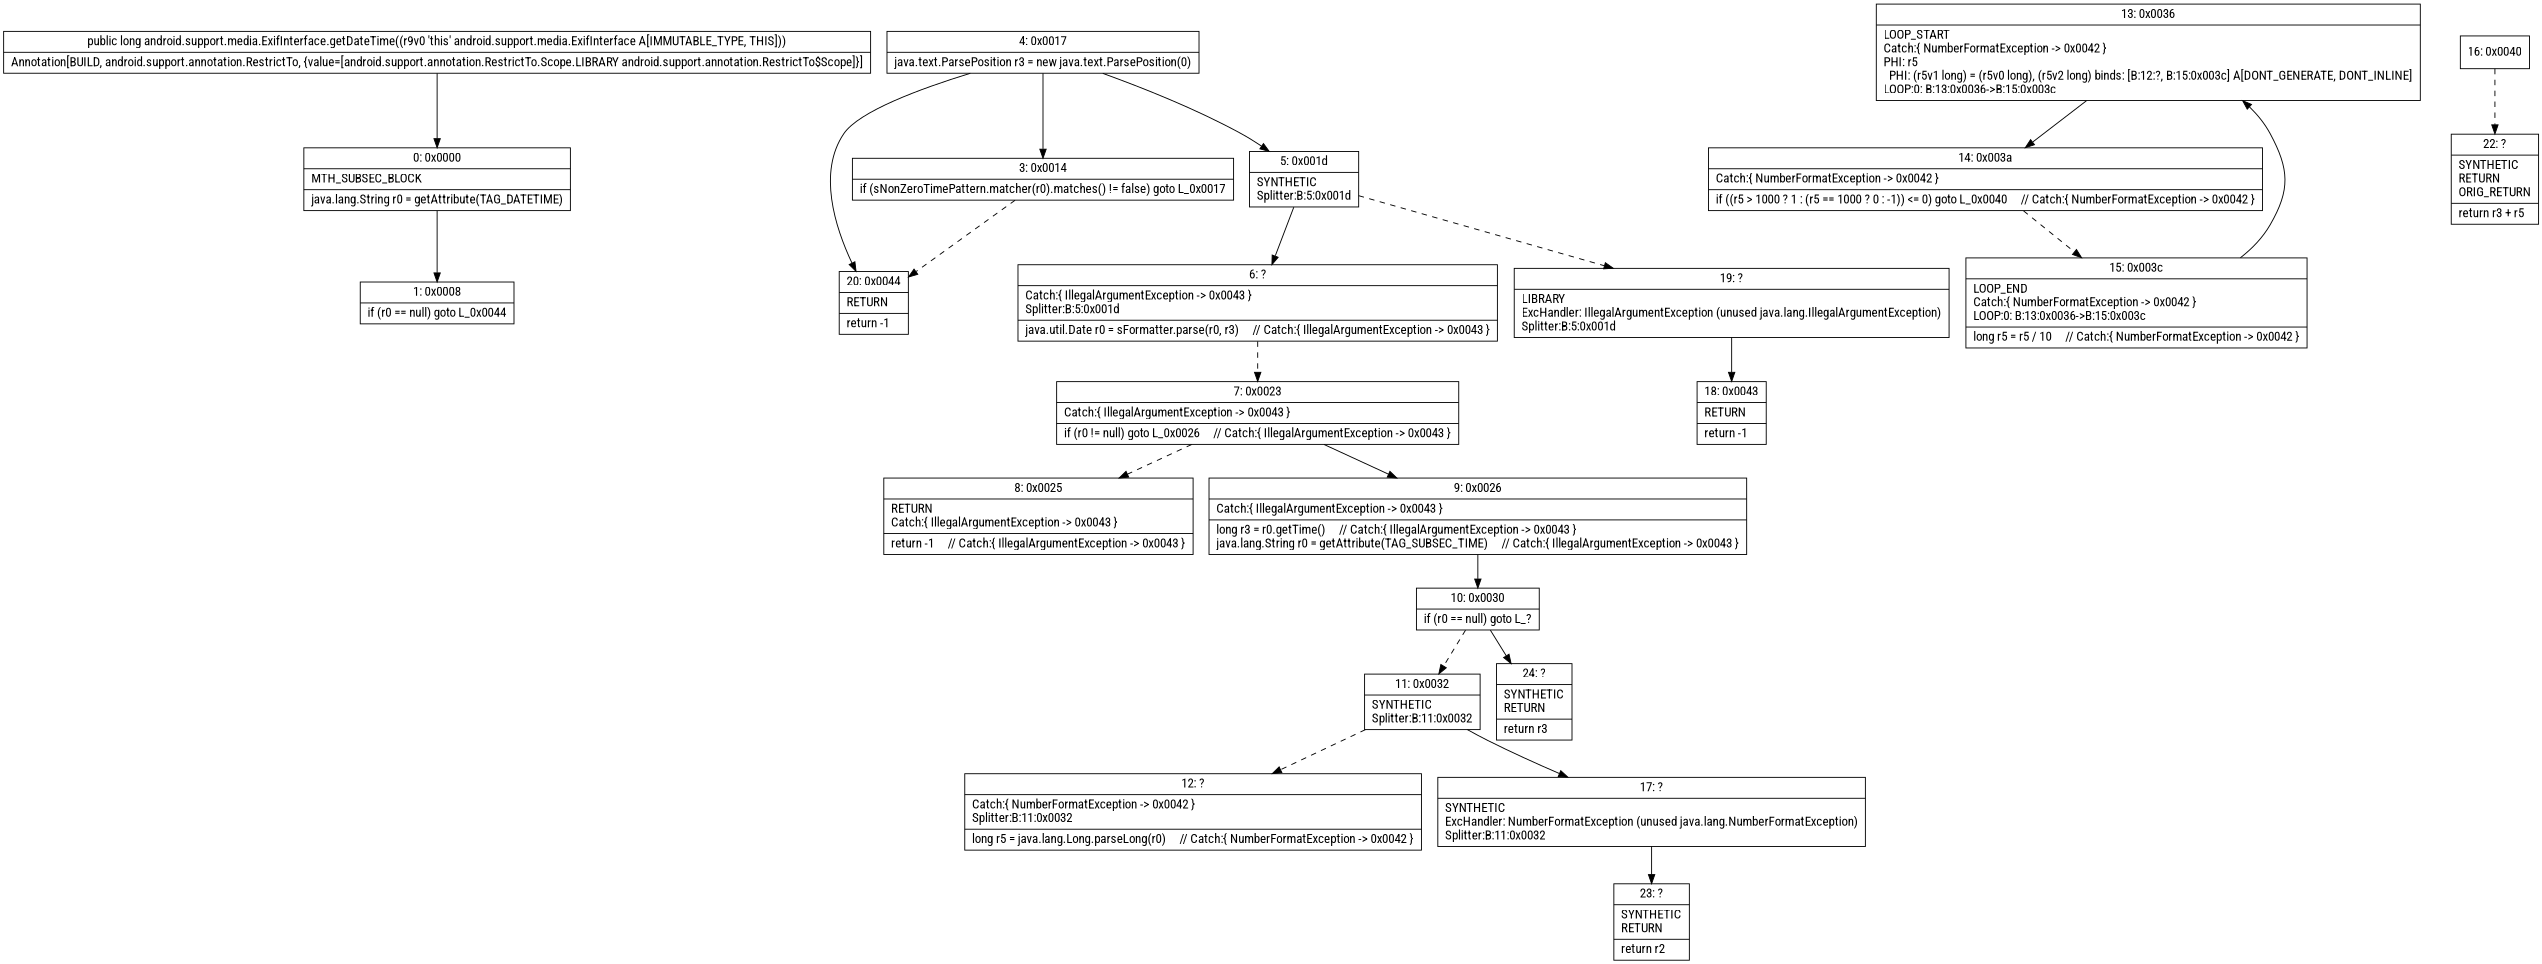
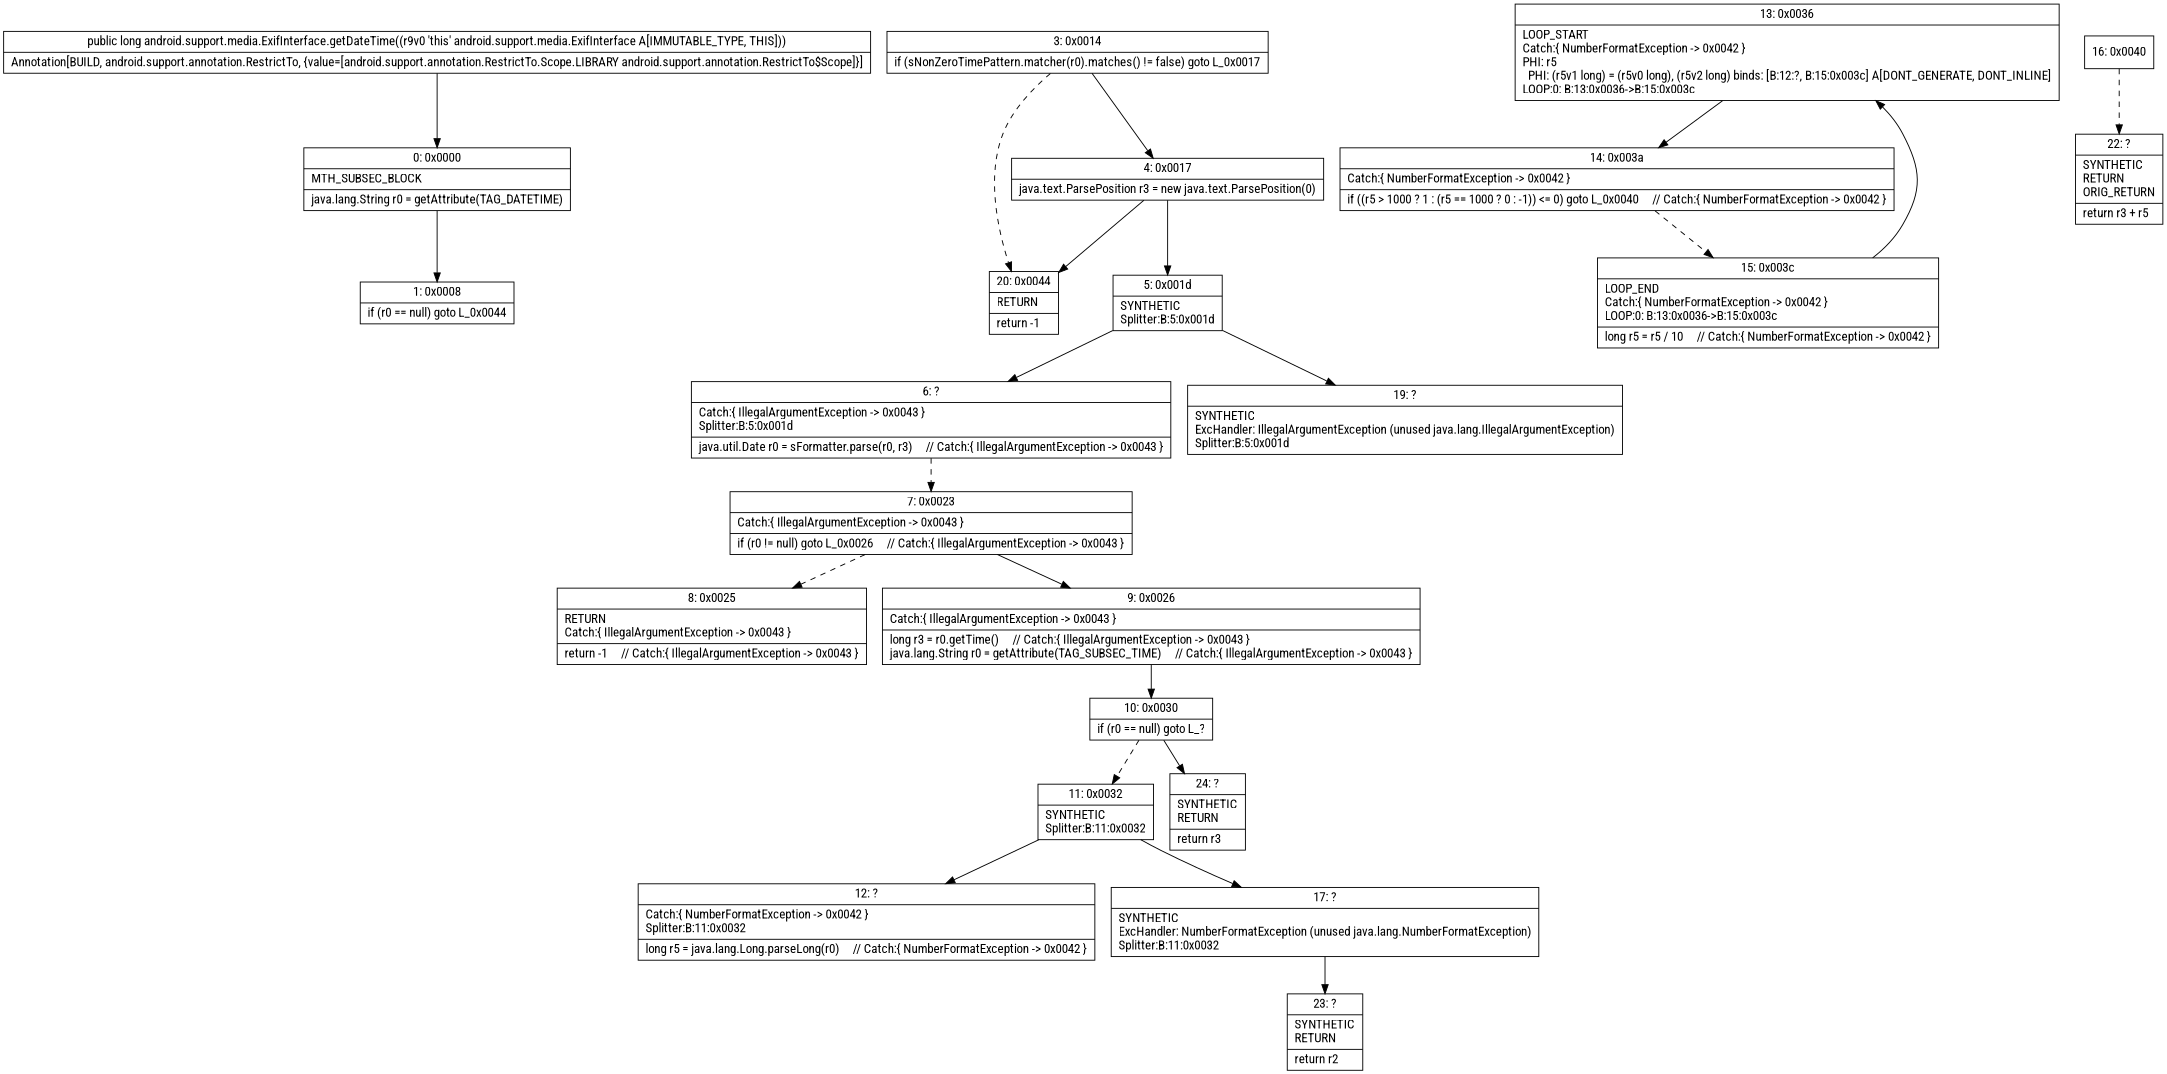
(1043, 111) -> (1120, 112)
(1482, 231) -> (1275, 356)
(1544, 299) -> (1225, 416)
(1732, 413) -> none
(1323, 750) -> (996, 860)
